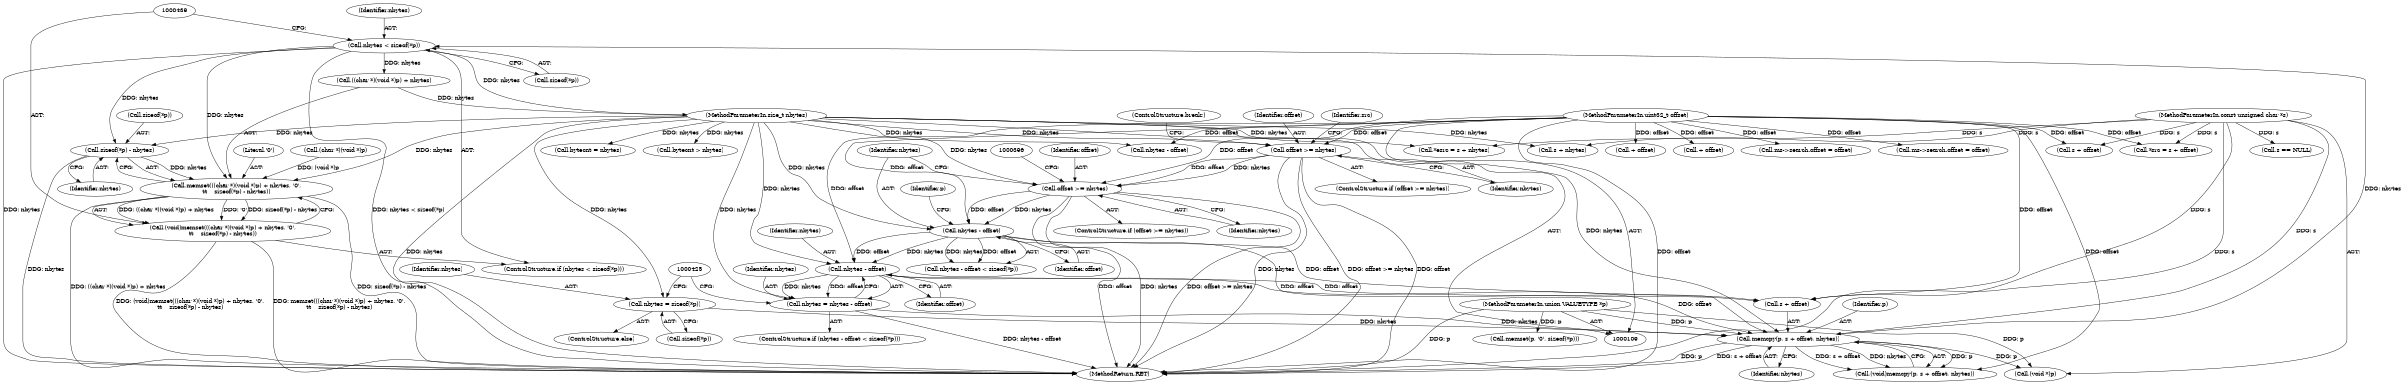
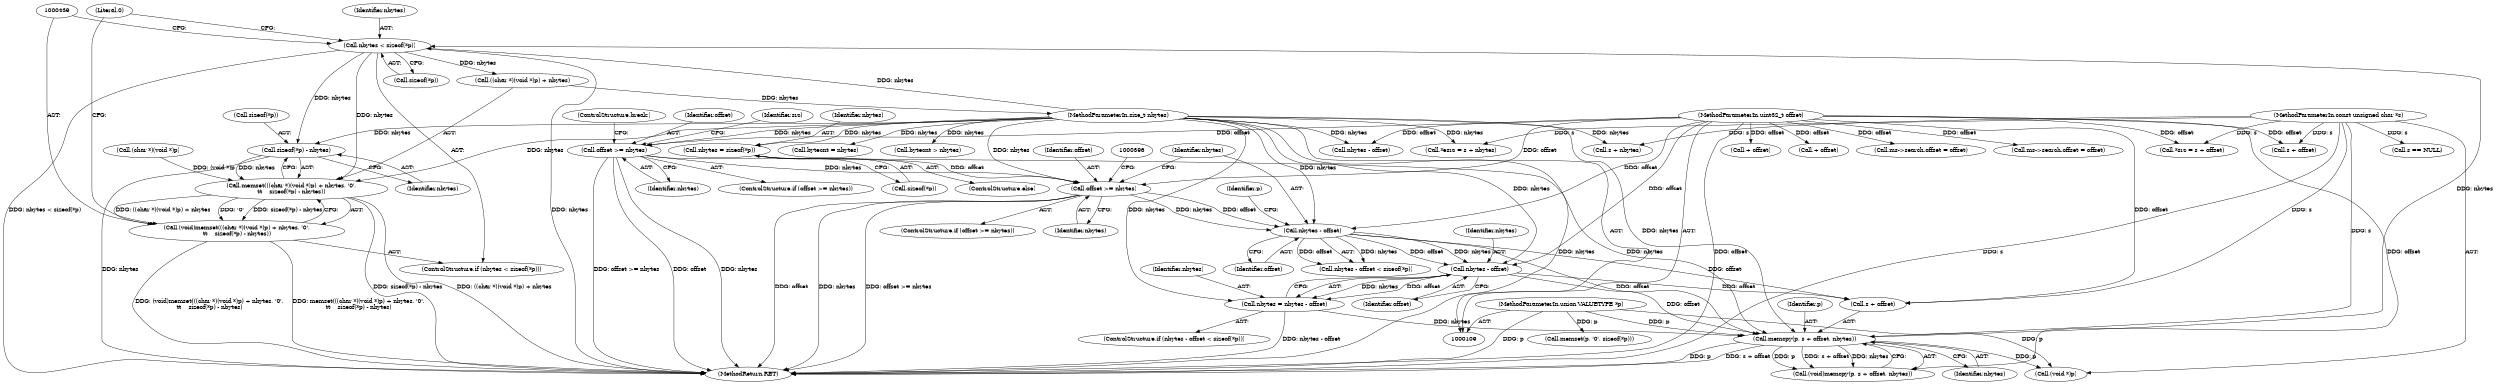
none -> (110, 11)
(258, 151) -> none
(690, 270) -> none
